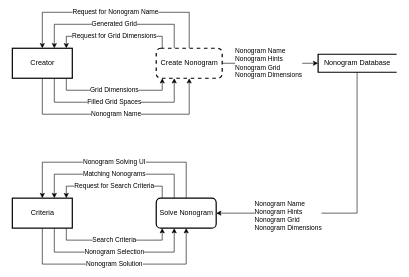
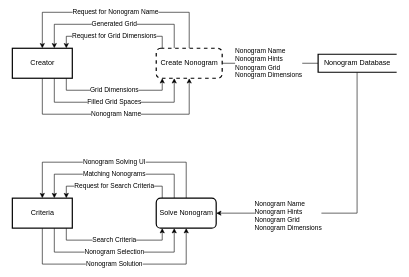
(312, 63) -> (313, 63)
